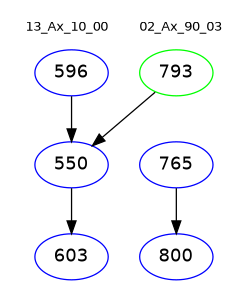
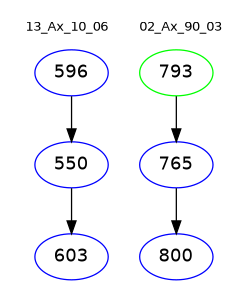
(67, 27) -> (67, 27)
(138, 107) -> (176, 113)
